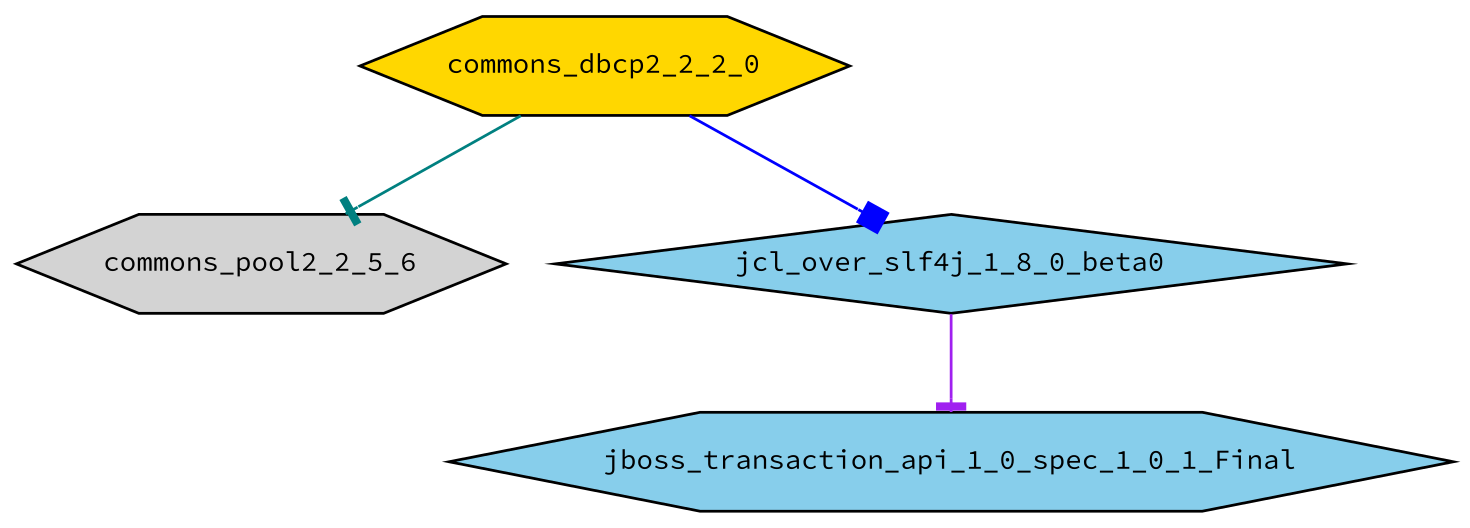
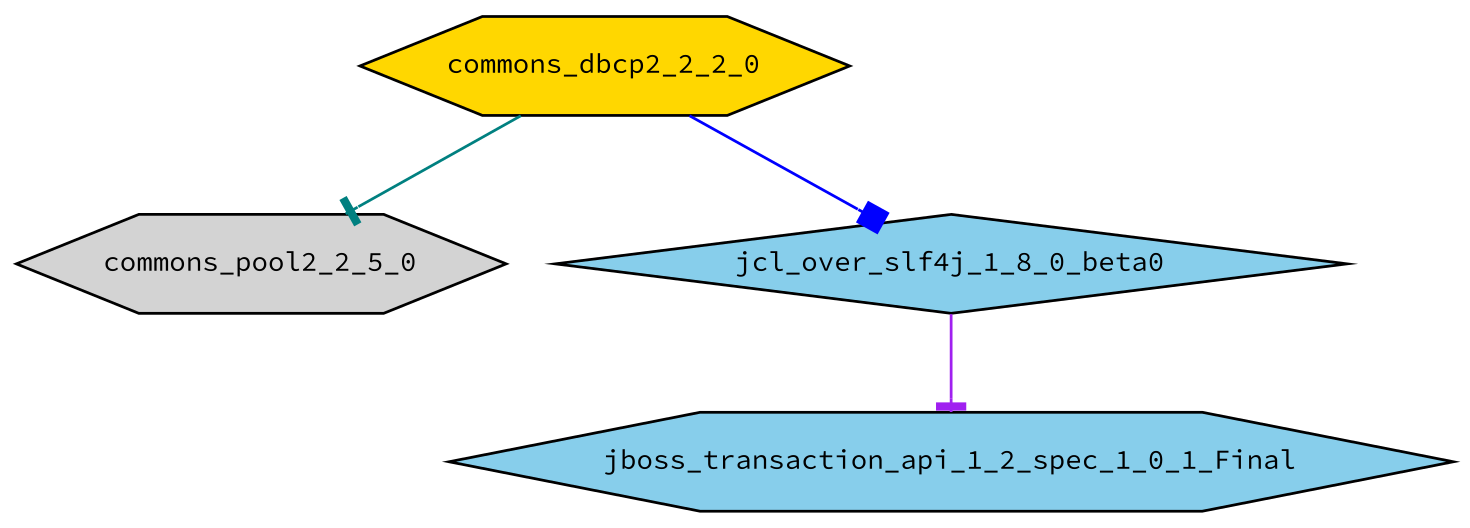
(261, 264) -> (261, 264)
(951, 462) -> (951, 462)
